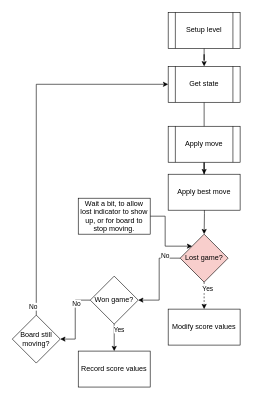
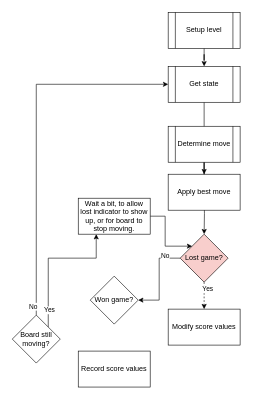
(204, 144) -> (204, 144)
(75, 300) -> none
none -> (48, 309)
(114, 328) -> none
